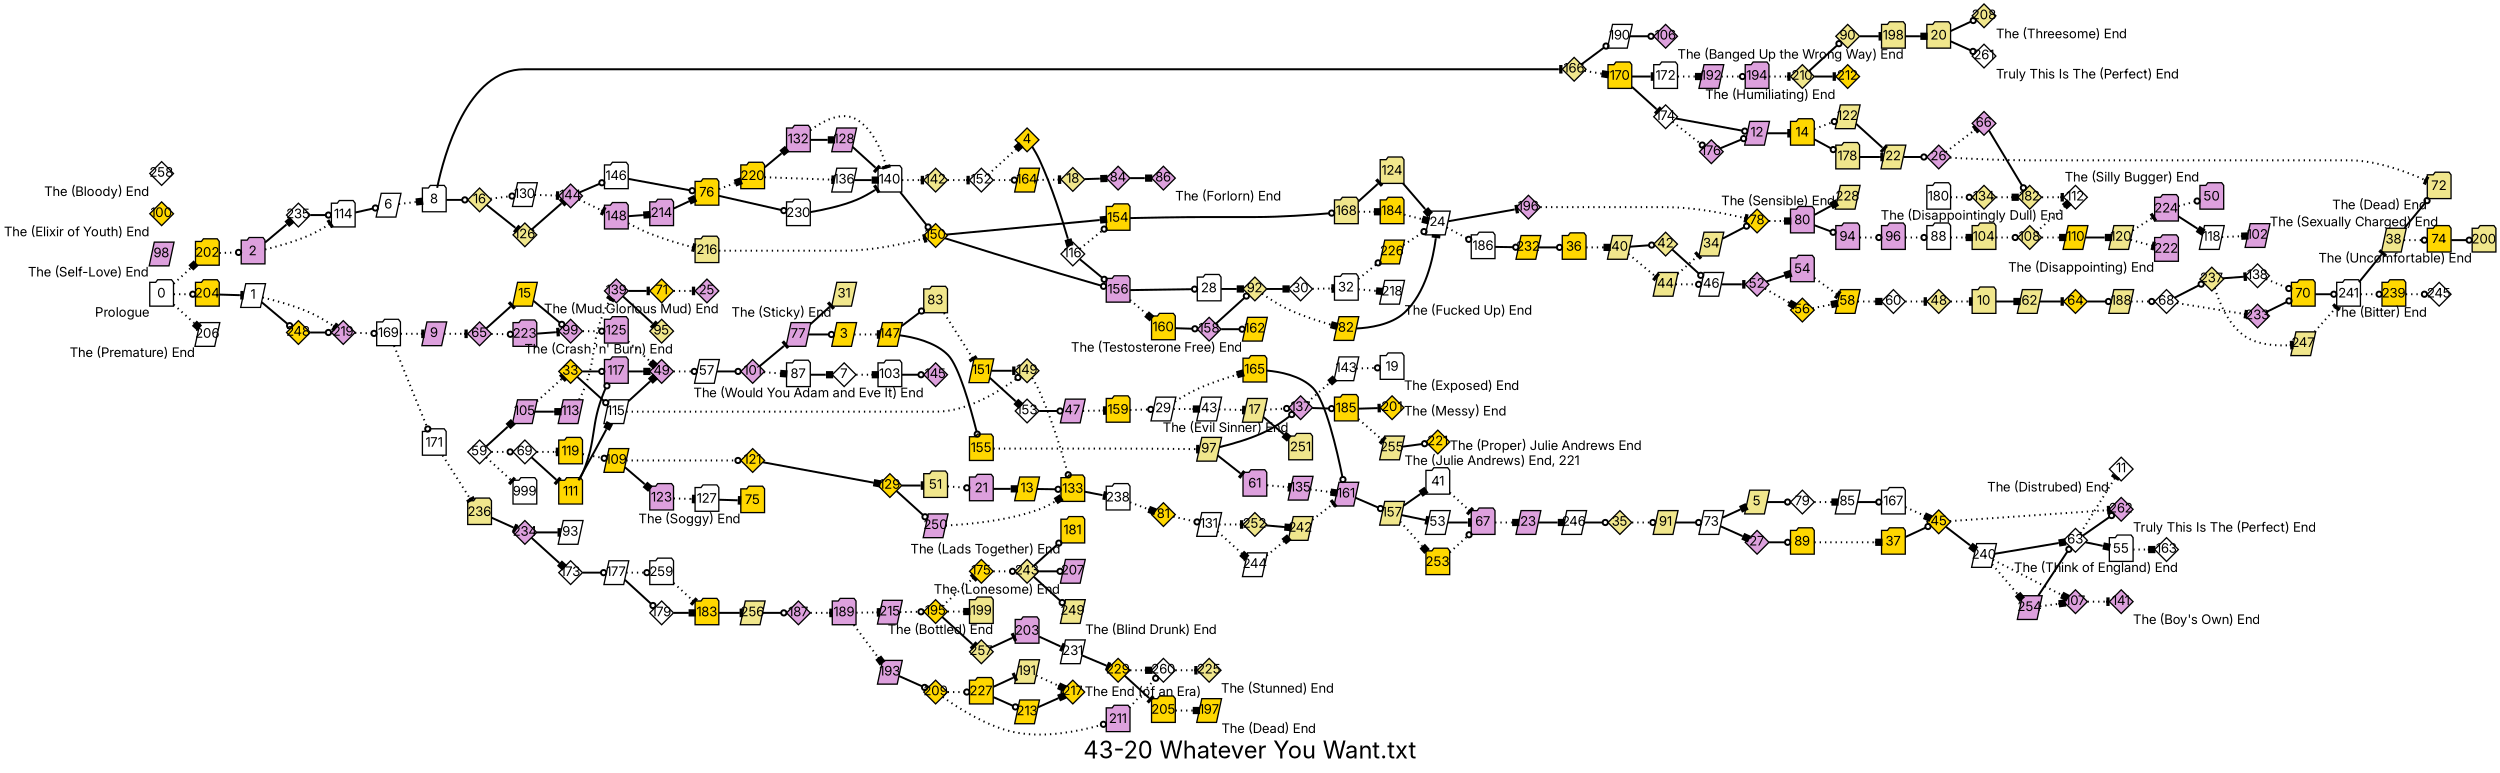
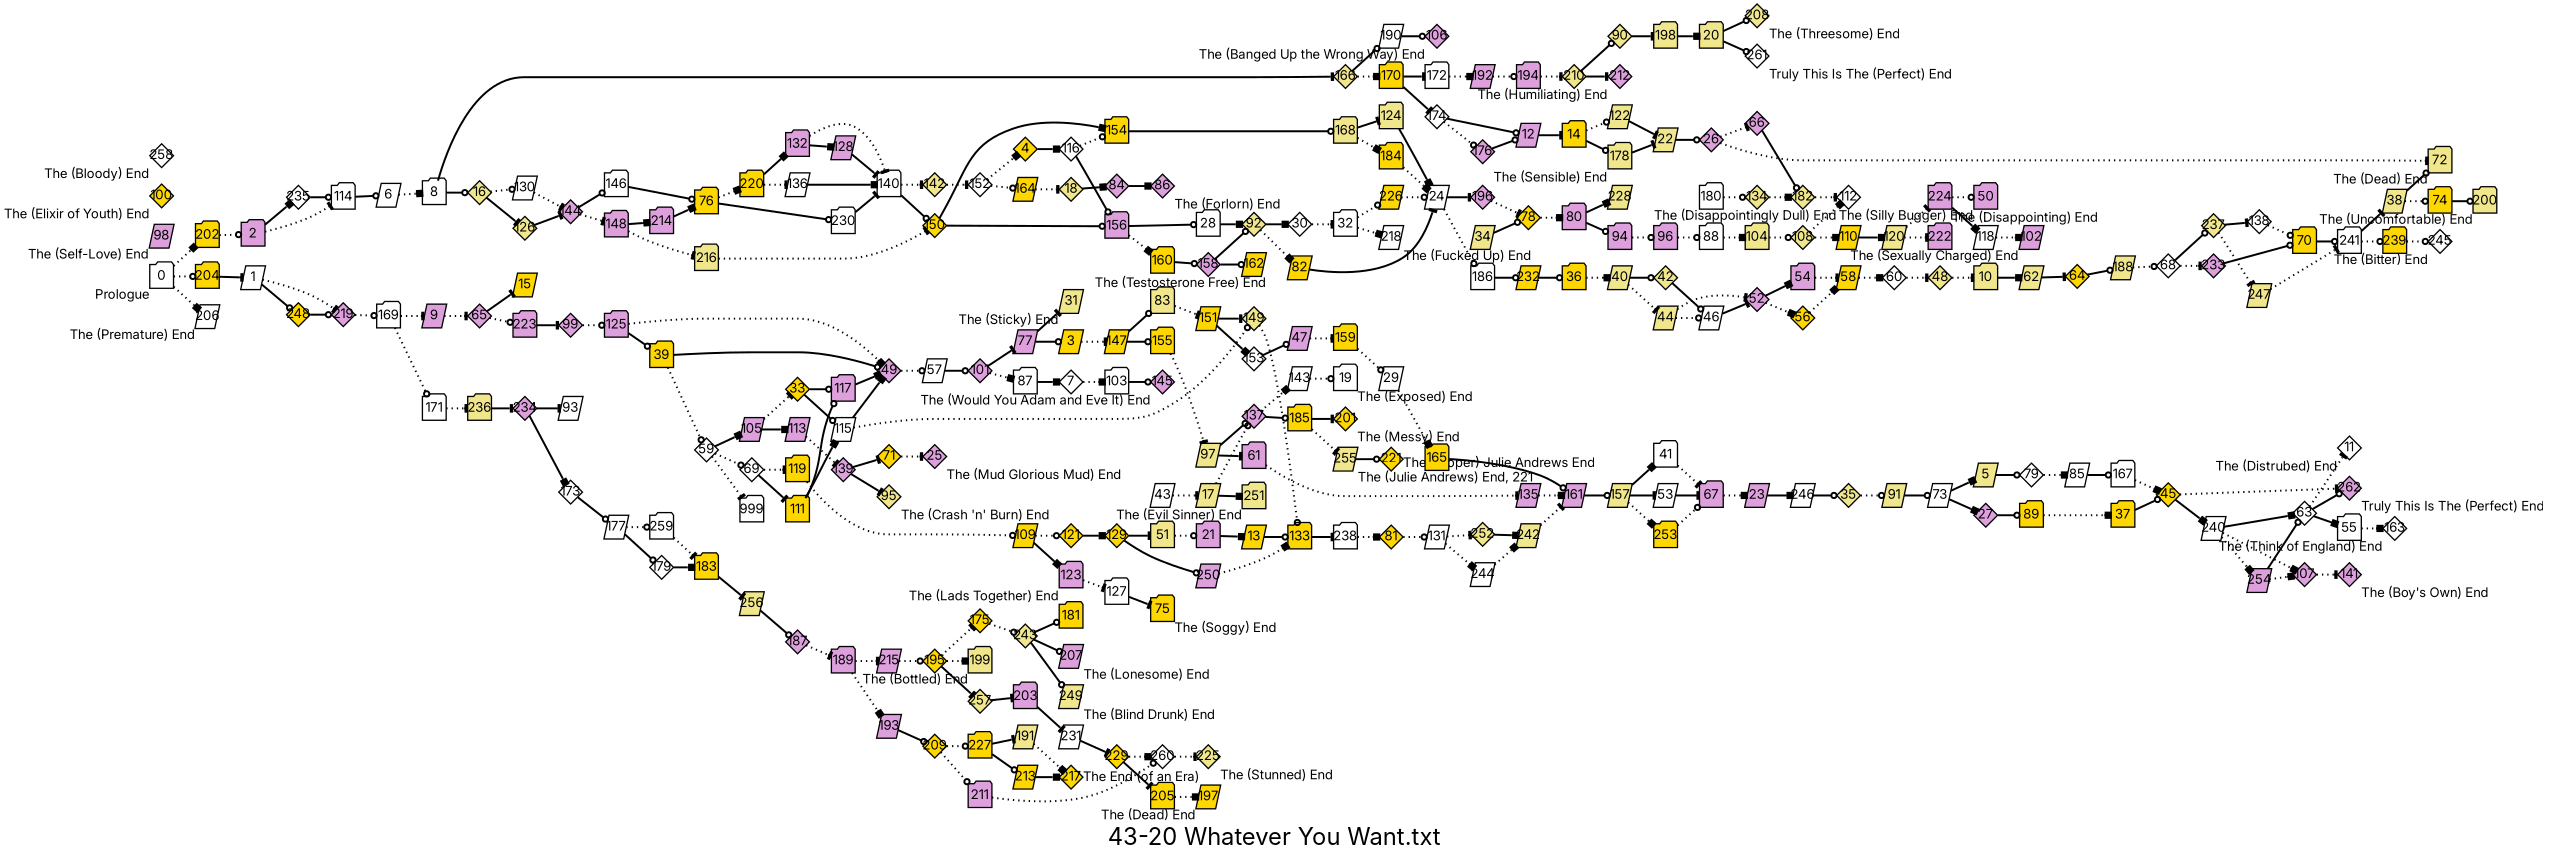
(1848, 77) -> (1620, 77)
(1685, 267) -> (1709, 296)
(547, 312) -> none
none -> (662, 356)
(1183, 409) -> none
